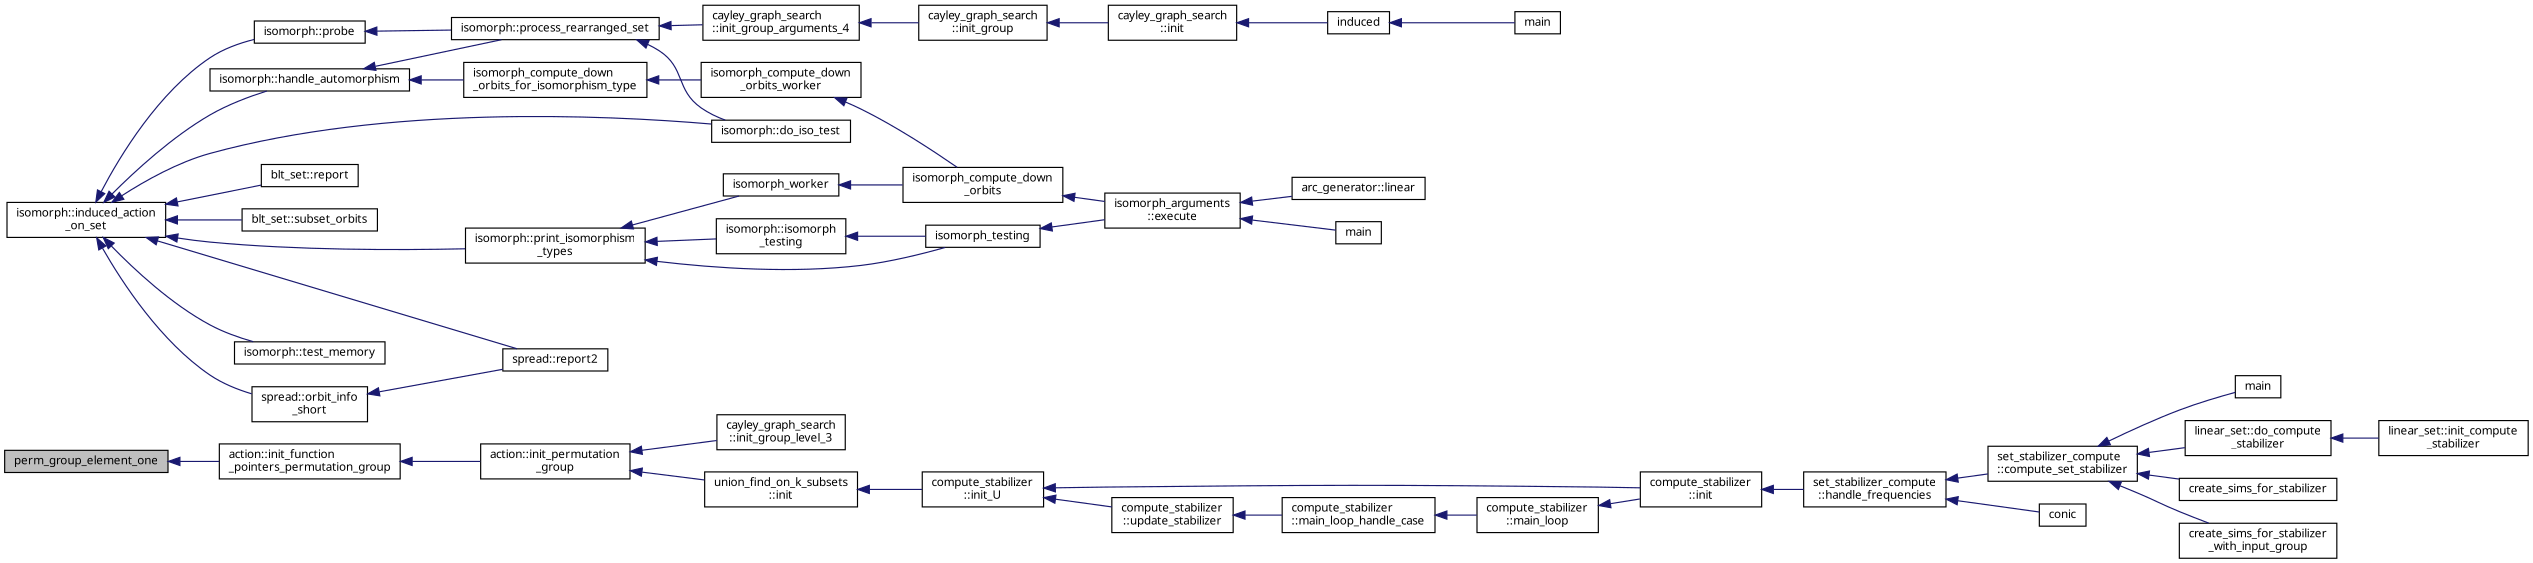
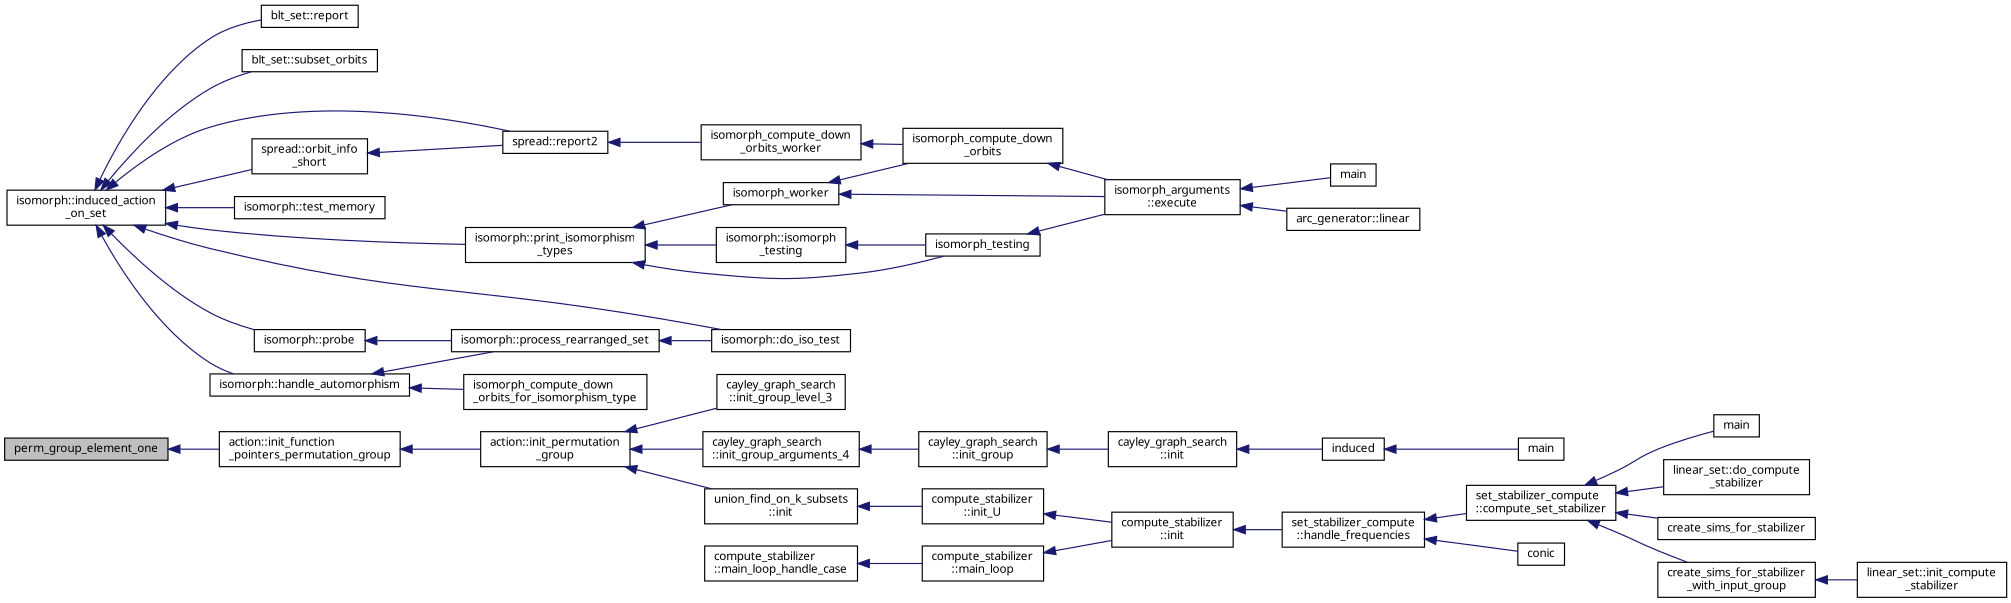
(687, 25) -> (673, 449)
(673, 80) -> (661, 142)
none -> (978, 195)
(2361, 438) -> (1842, 580)
(1172, 515) -> none
